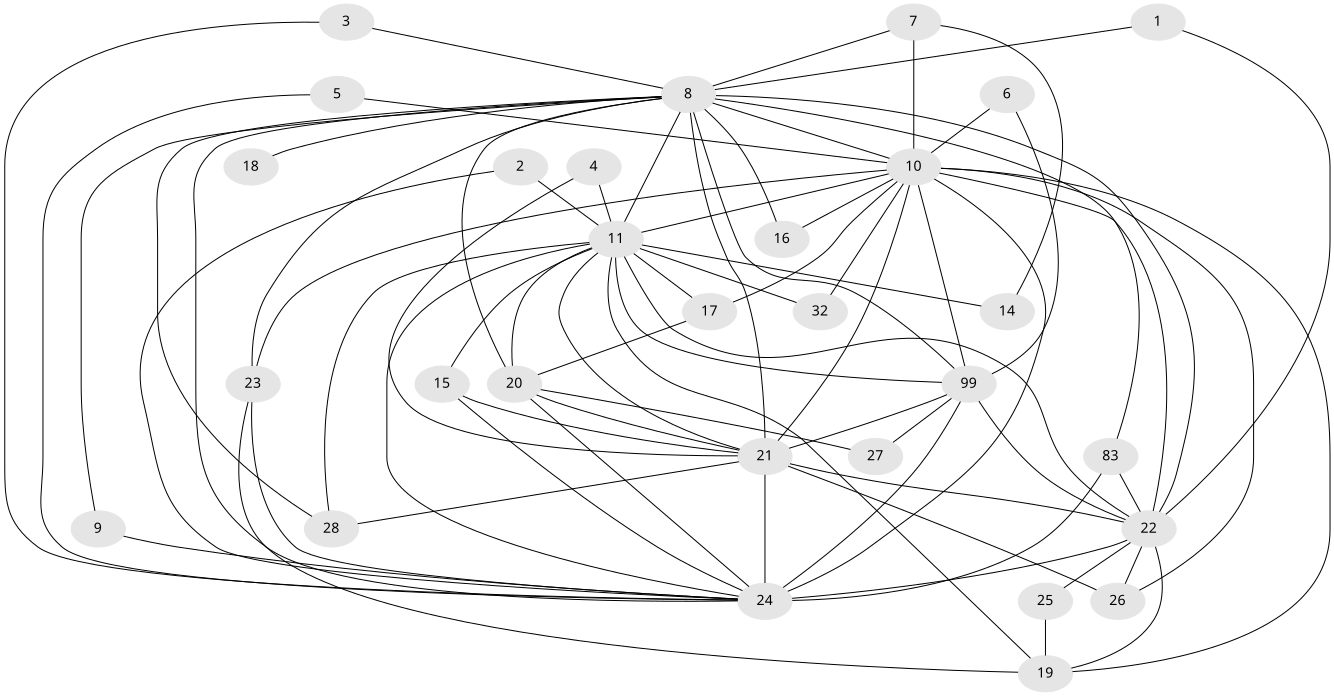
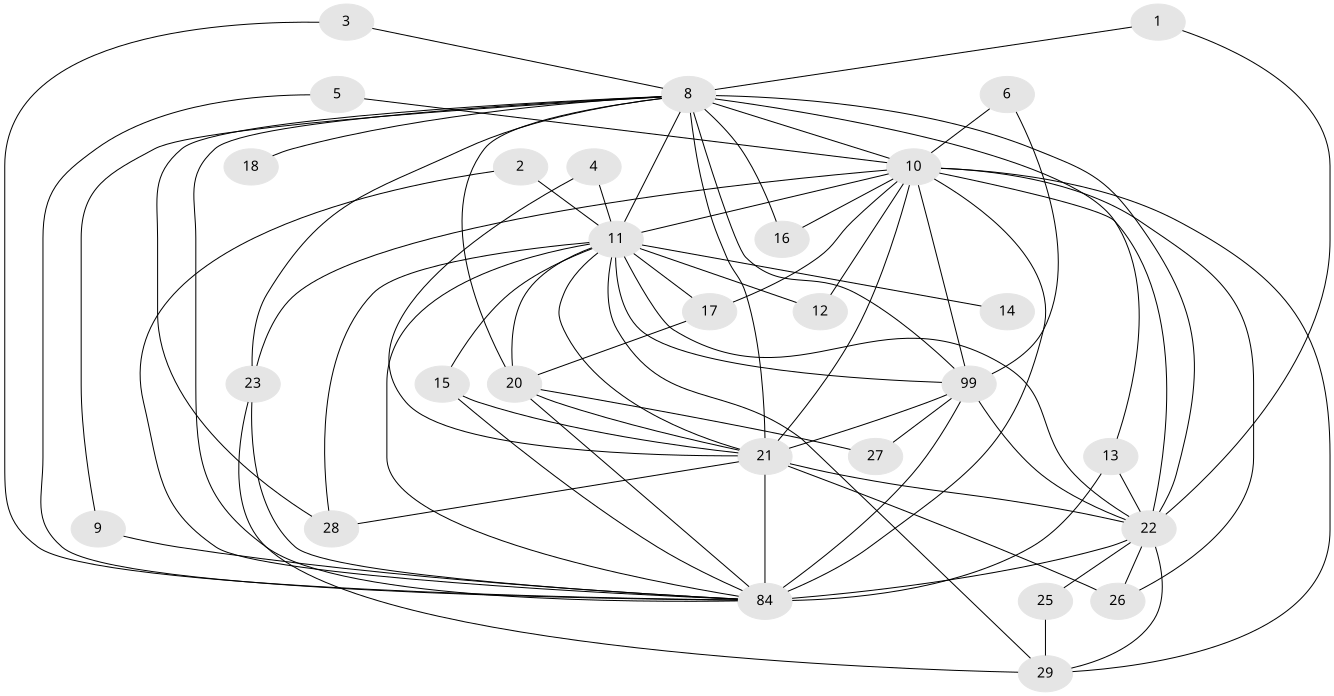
(914, 22) -> none
(820, 312) -> (820, 312)
(1111, 457) -> (1111, 457)
(765, 601) -> (765, 601)
(1045, 674) -> (1045, 674)
